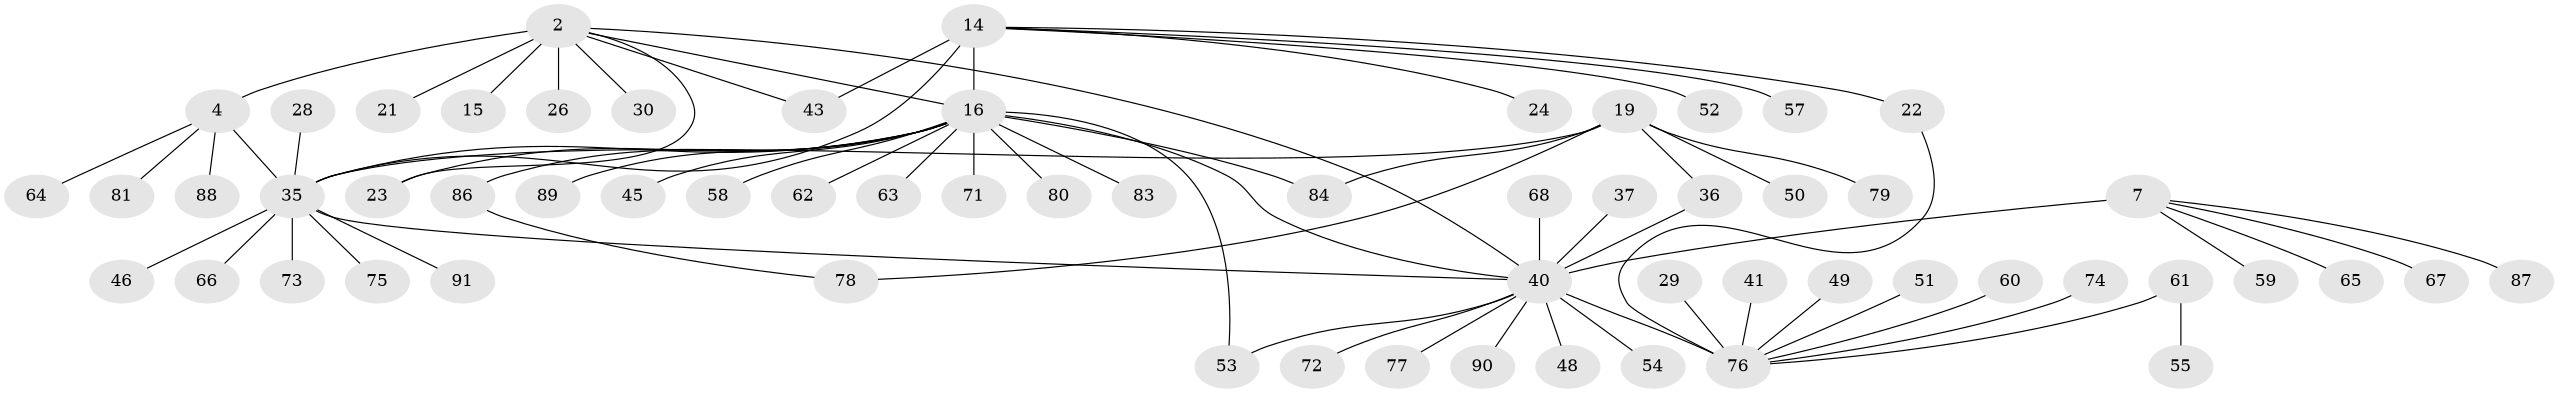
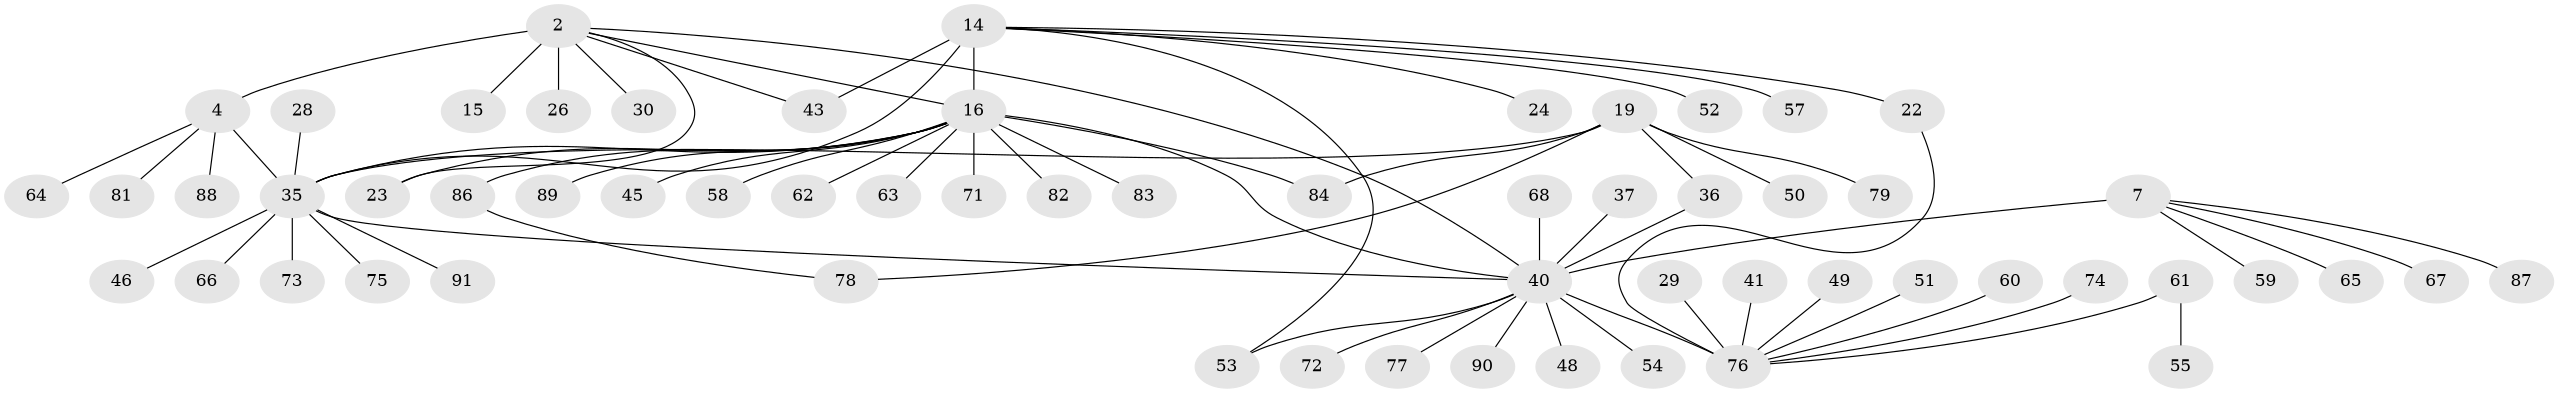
(388, 111) -> none
(1181, 170) -> (1303, 117)
(1059, 196) -> (1059, 196)
